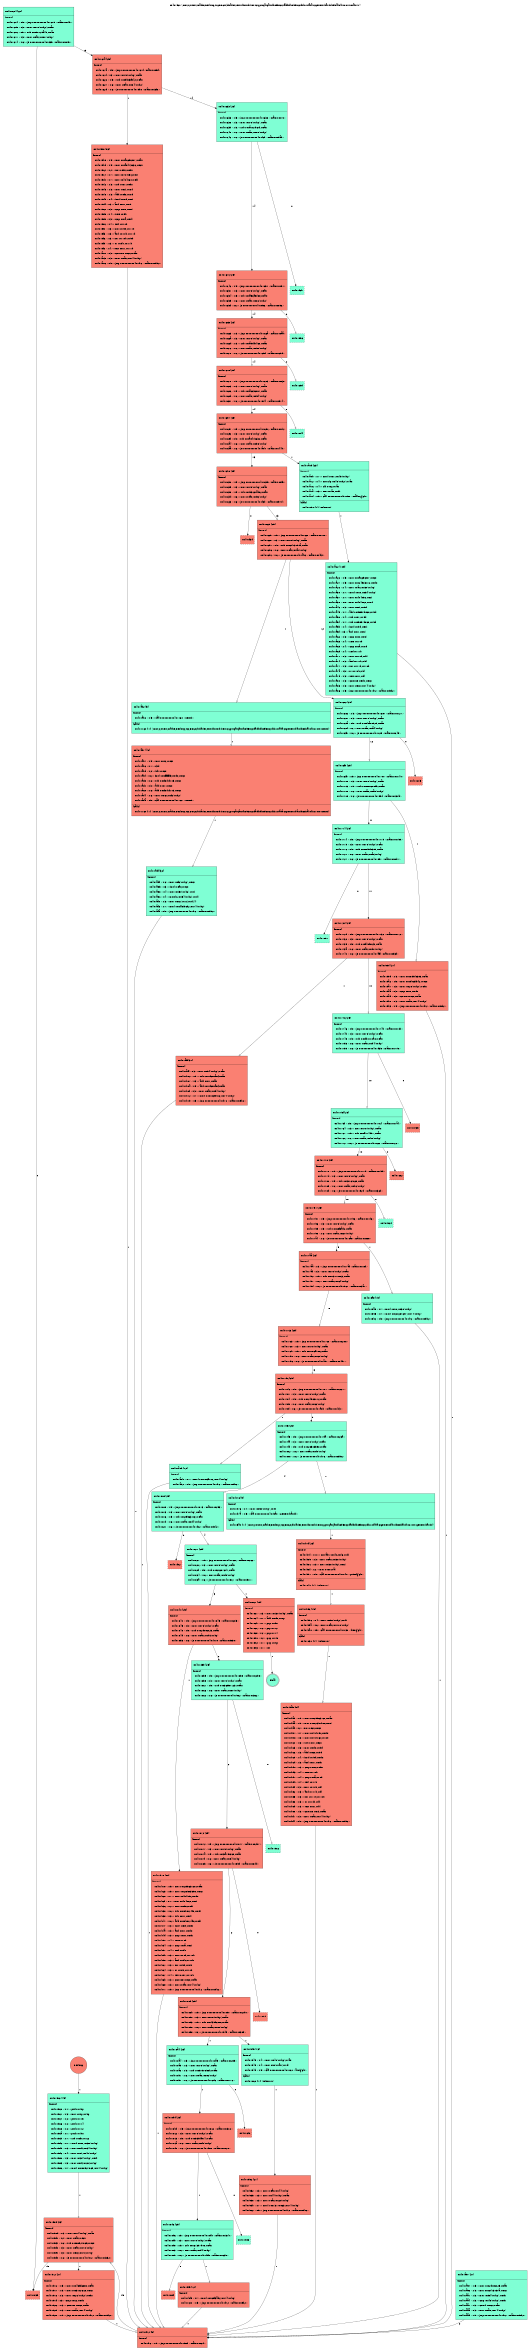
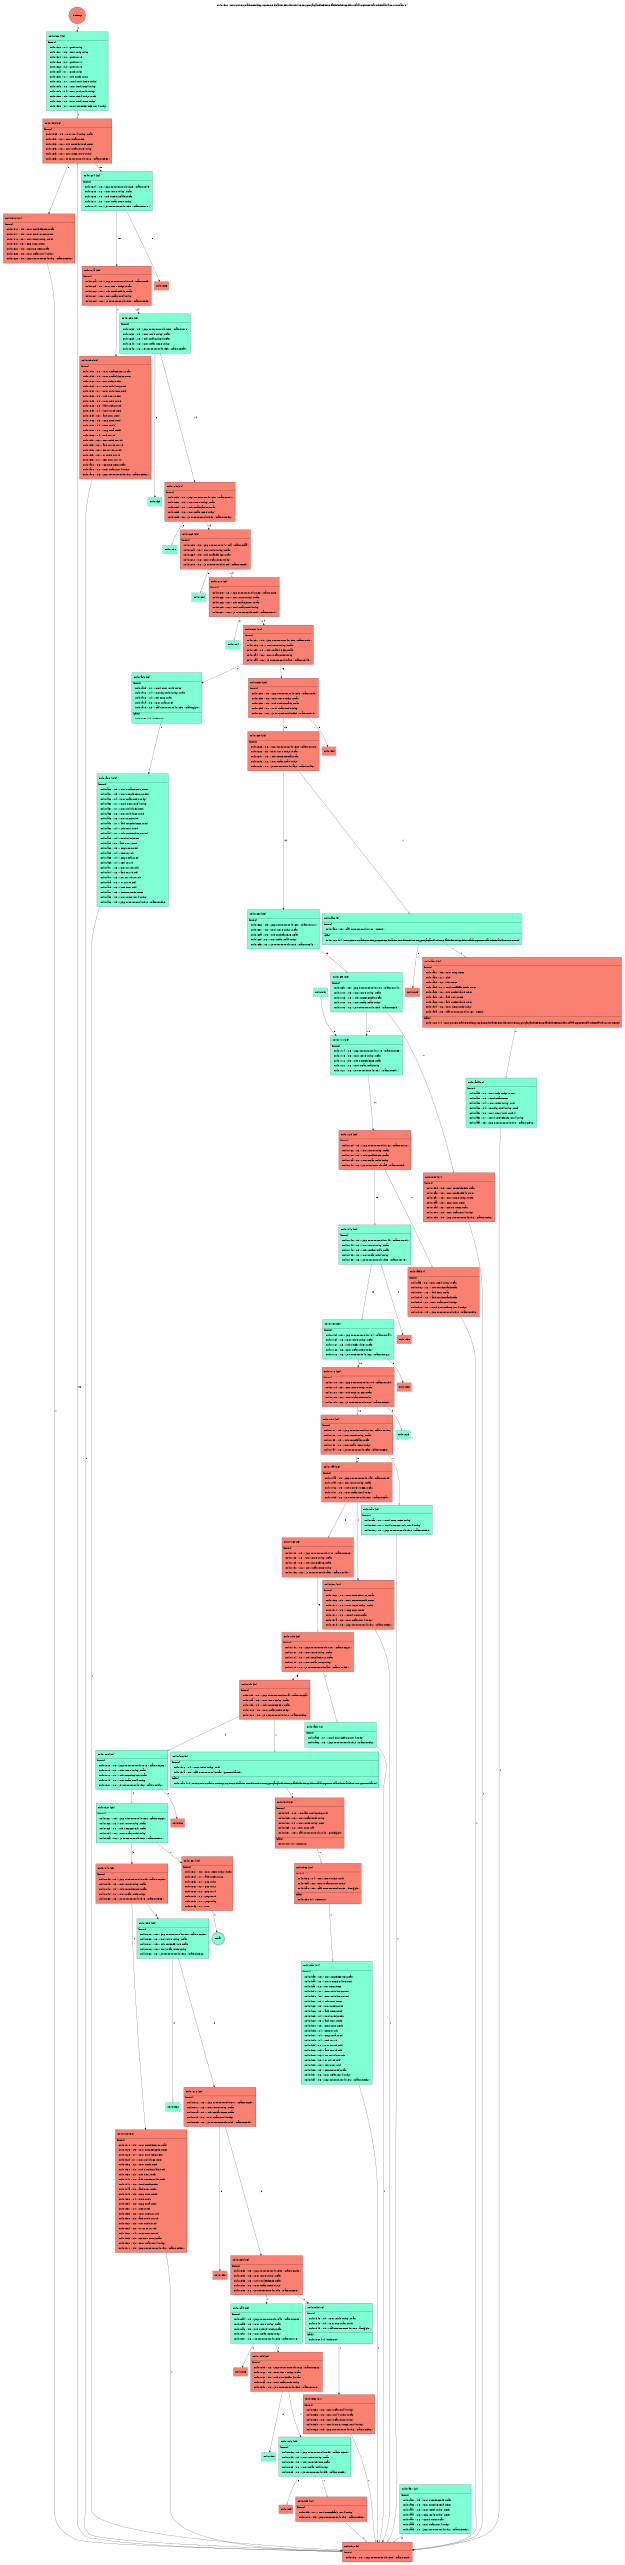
(411, 755) -> (415, 965)
(341, 898) -> (324, 1017)
(311, 1441) -> (275, 1700)
none -> (358, 1605)
(316, 1764) -> (337, 2023)
(39, 2274) -> (98, 167)
